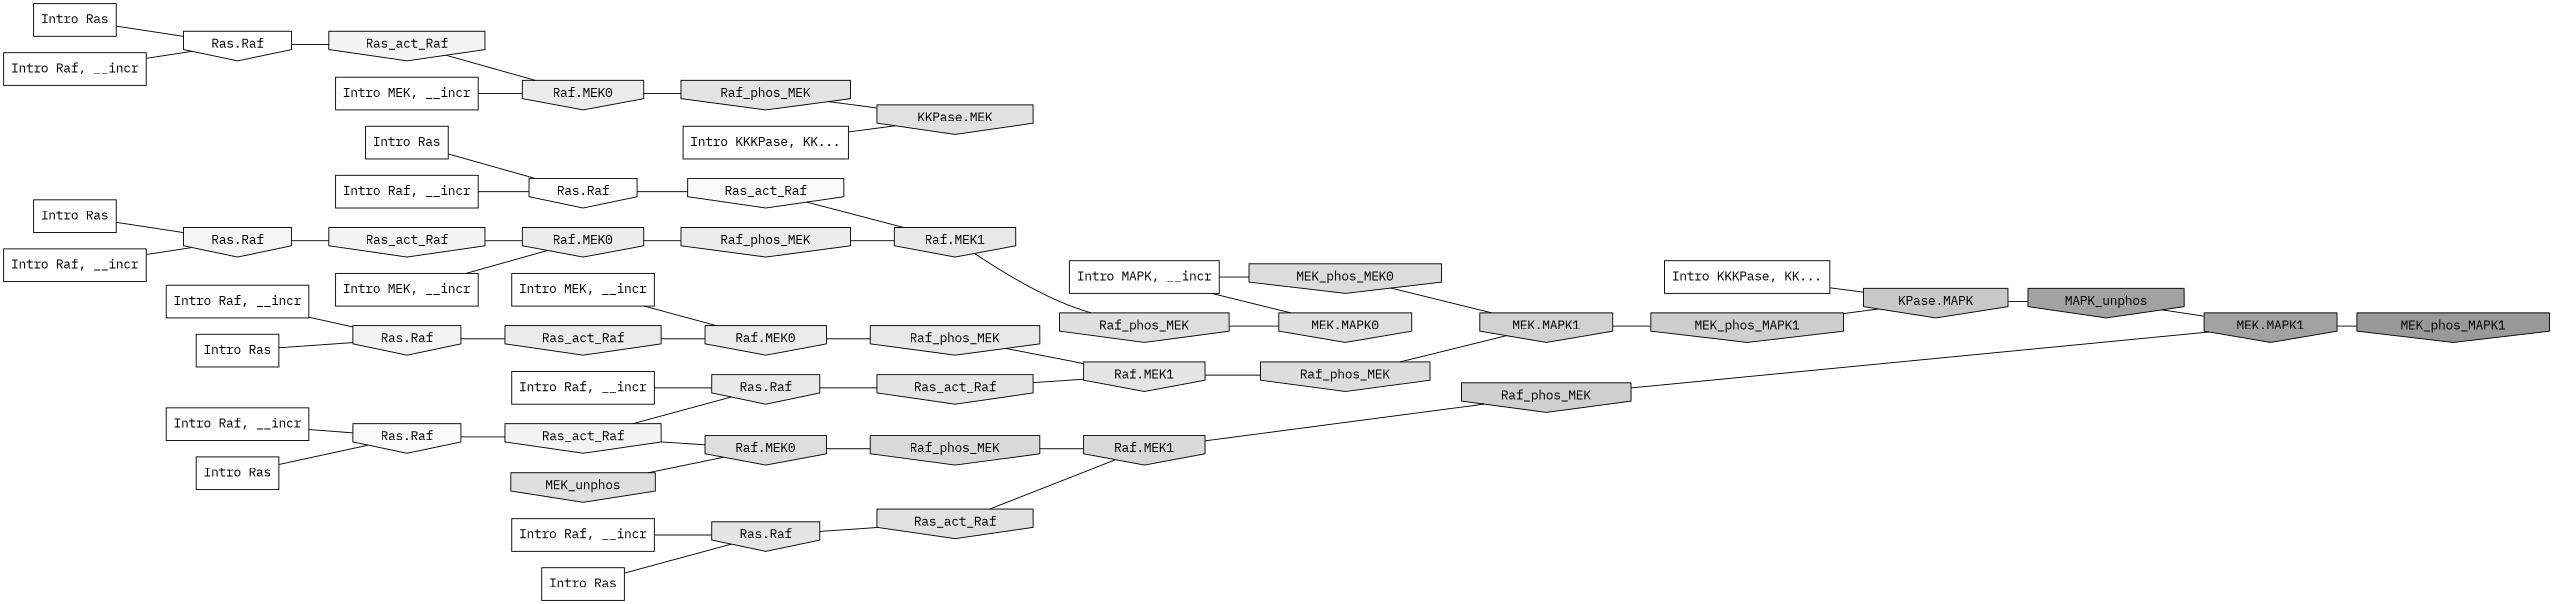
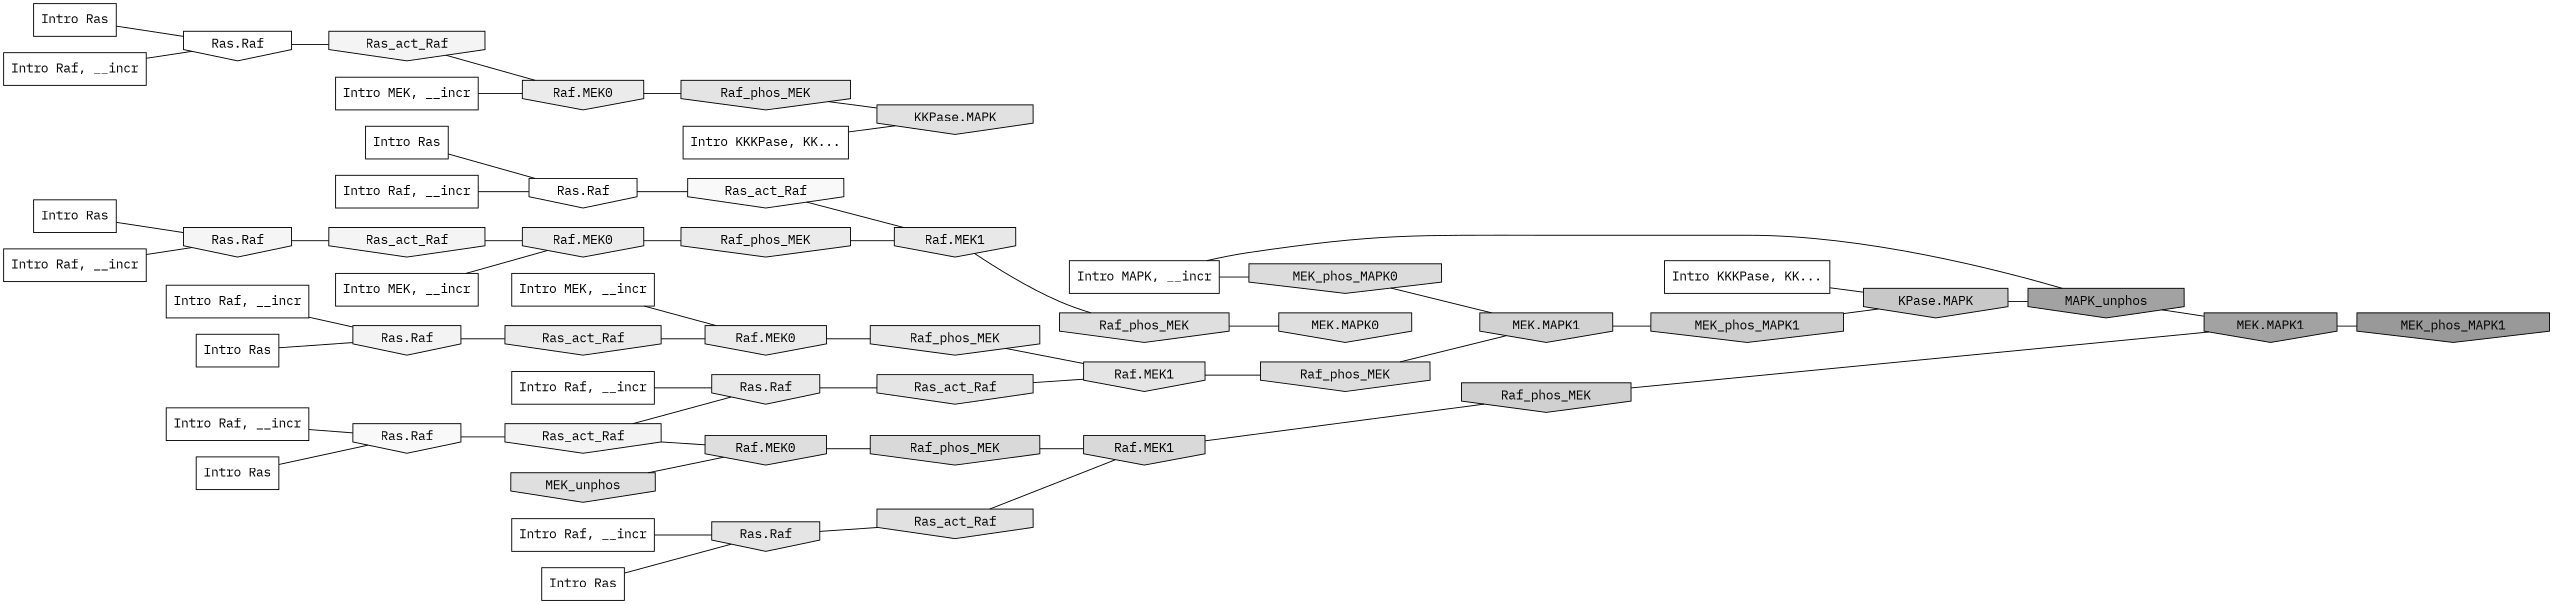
(955, 118) -> (955, 118)
(1345, 277) -> (1345, 277)
(1251, 303) -> (1636, 235)
